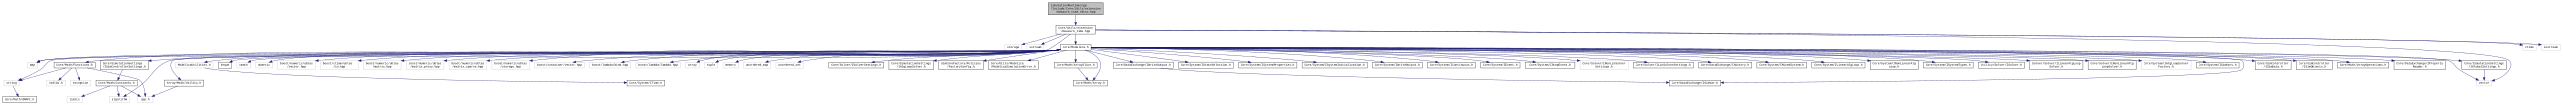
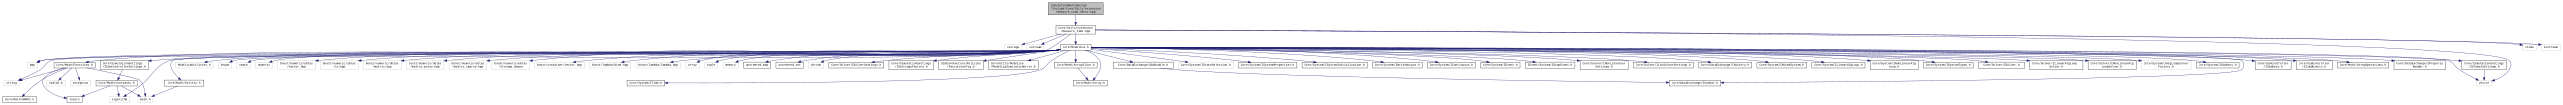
(225, 65) -> (225, 65)
(339, 65) -> (339, 65)
(511, 65) -> (511, 65)
(757, 65) -> (757, 65)
(790, 65) -> (790, 65)
none -> (816, 65)
(911, 65) -> (911, 65)
(1143, 65) -> (1143, 65)
(1206, 65) -> (1206, 65)
(1550, 65) -> (1550, 65)
(1604, 65) -> (1604, 65)
(2001, 65) -> (2001, 65)
(2056, 65) -> (2056, 65)
(414, 79) -> (872, 81)
none -> (43, 83)
(184, 83) -> (184, 83)
(15, 90) -> (41, 81)
(75, 99) -> (75, 99)
(145, 99) -> (145, 99)
